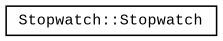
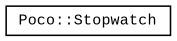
(111, 21) -> (88, 21)
